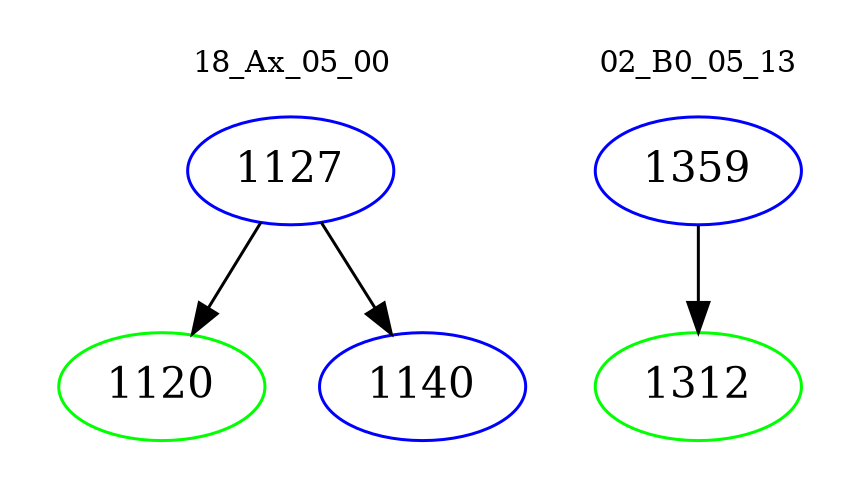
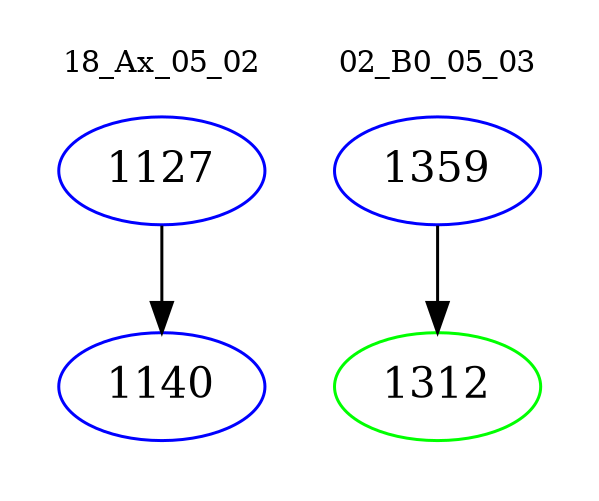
(292, 64) -> (162, 64)
(698, 64) -> (438, 64)
(162, 387) -> none
